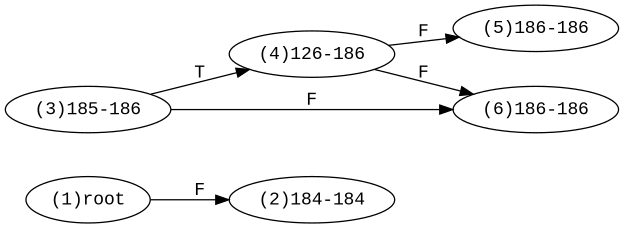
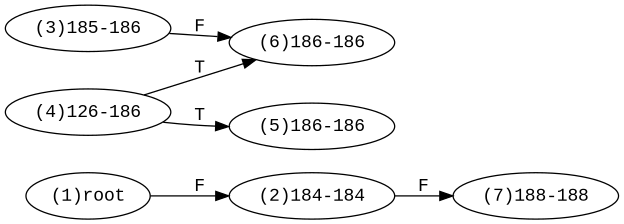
(424, 32) -> (200, 115)
(424, 73) -> (200, 68)
(194, 83) -> none
none -> (536, 196)
